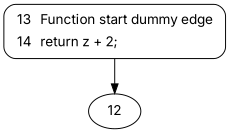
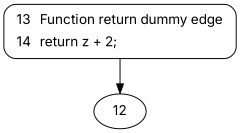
(127, 20) -> (132, 20)
